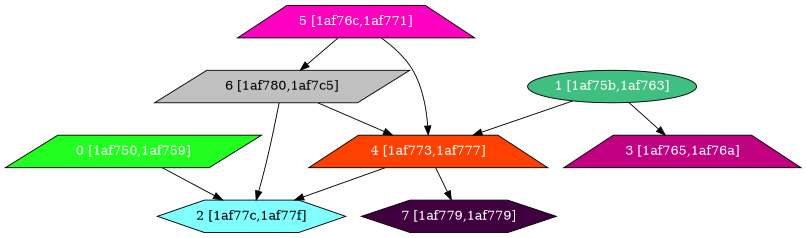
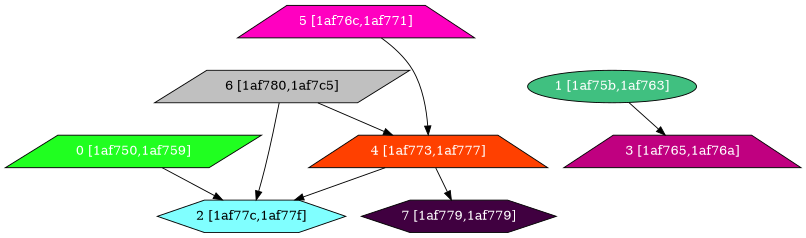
(323, 51) -> none
(527, 117) -> none
